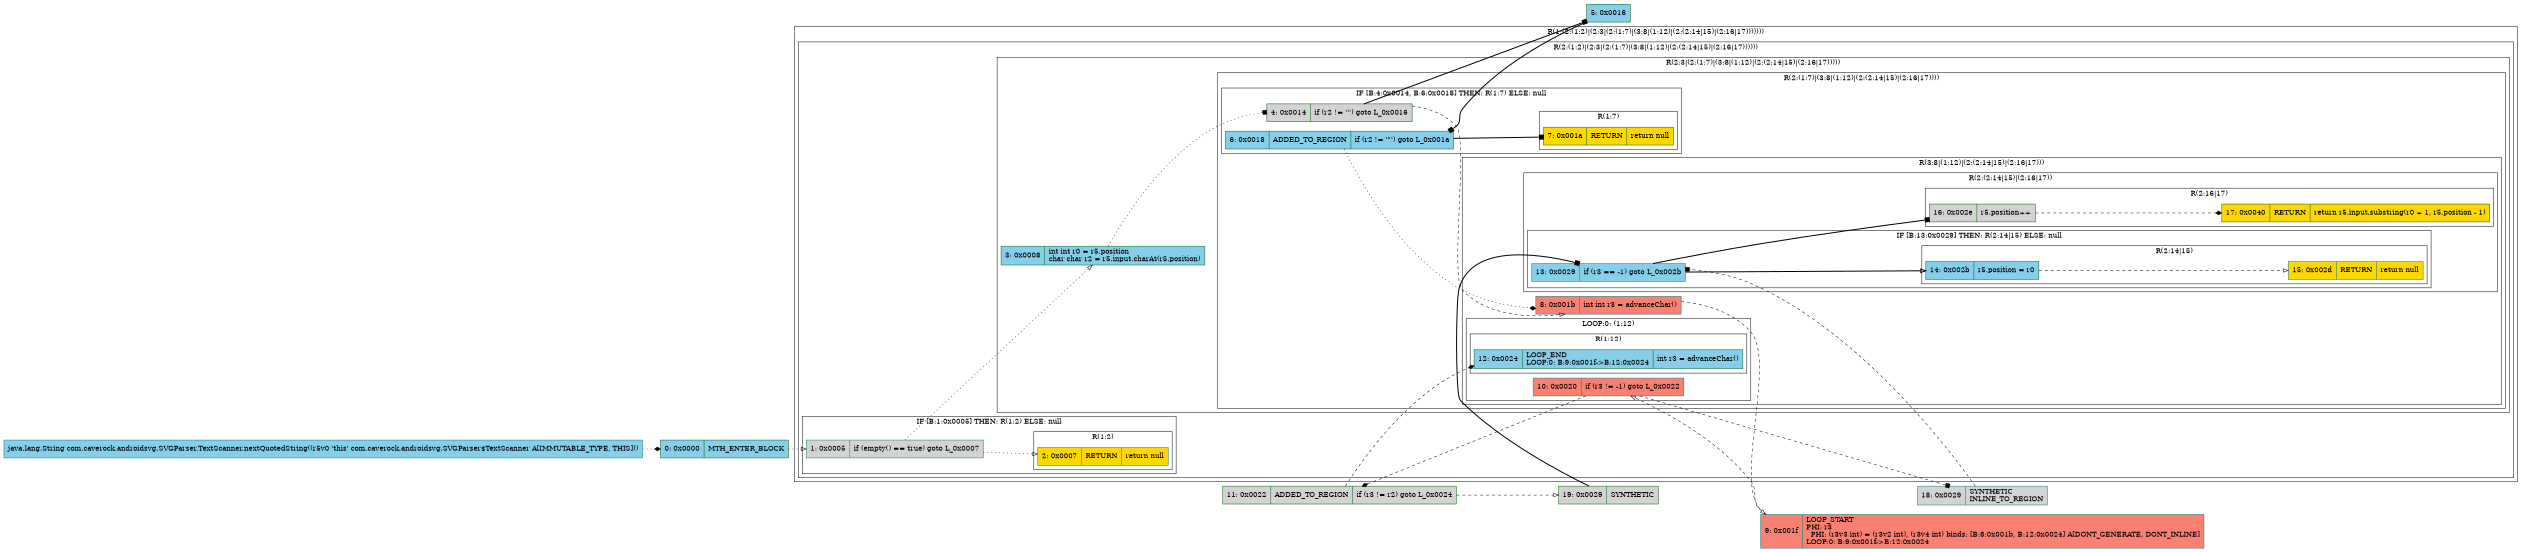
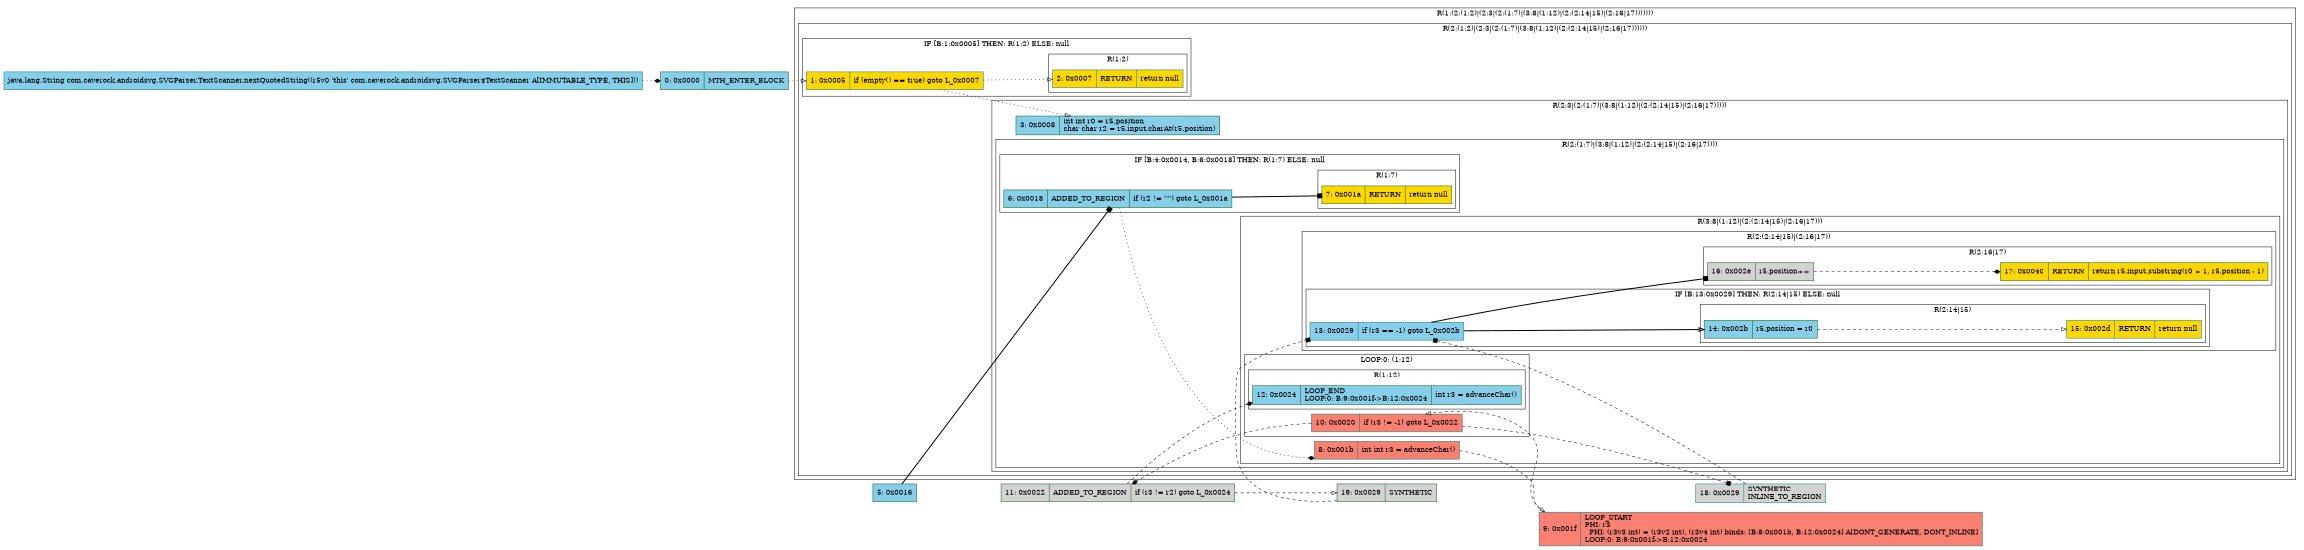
(1339, 113) -> none
(1457, 357) -> (1236, 444)
(895, 449) -> (895, 81)
